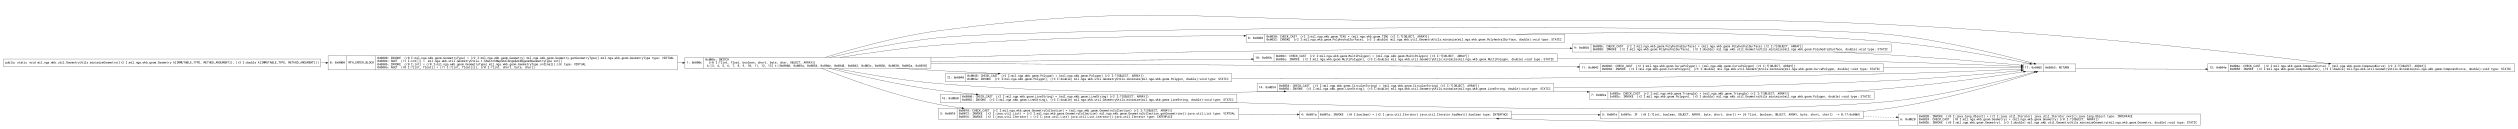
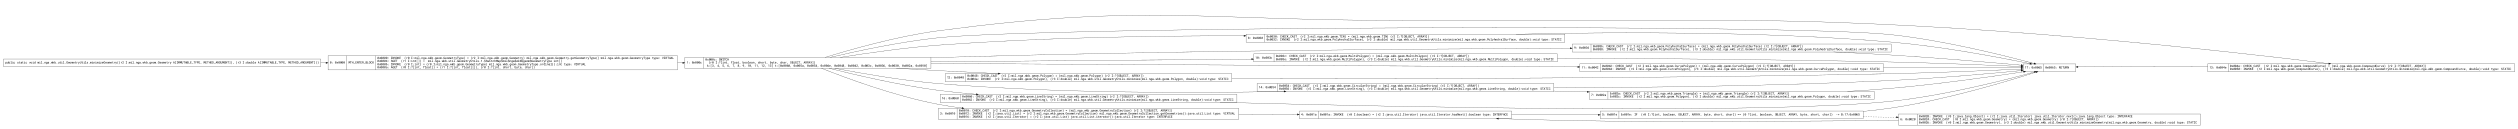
(2141, 69) -> (2143, 66)
